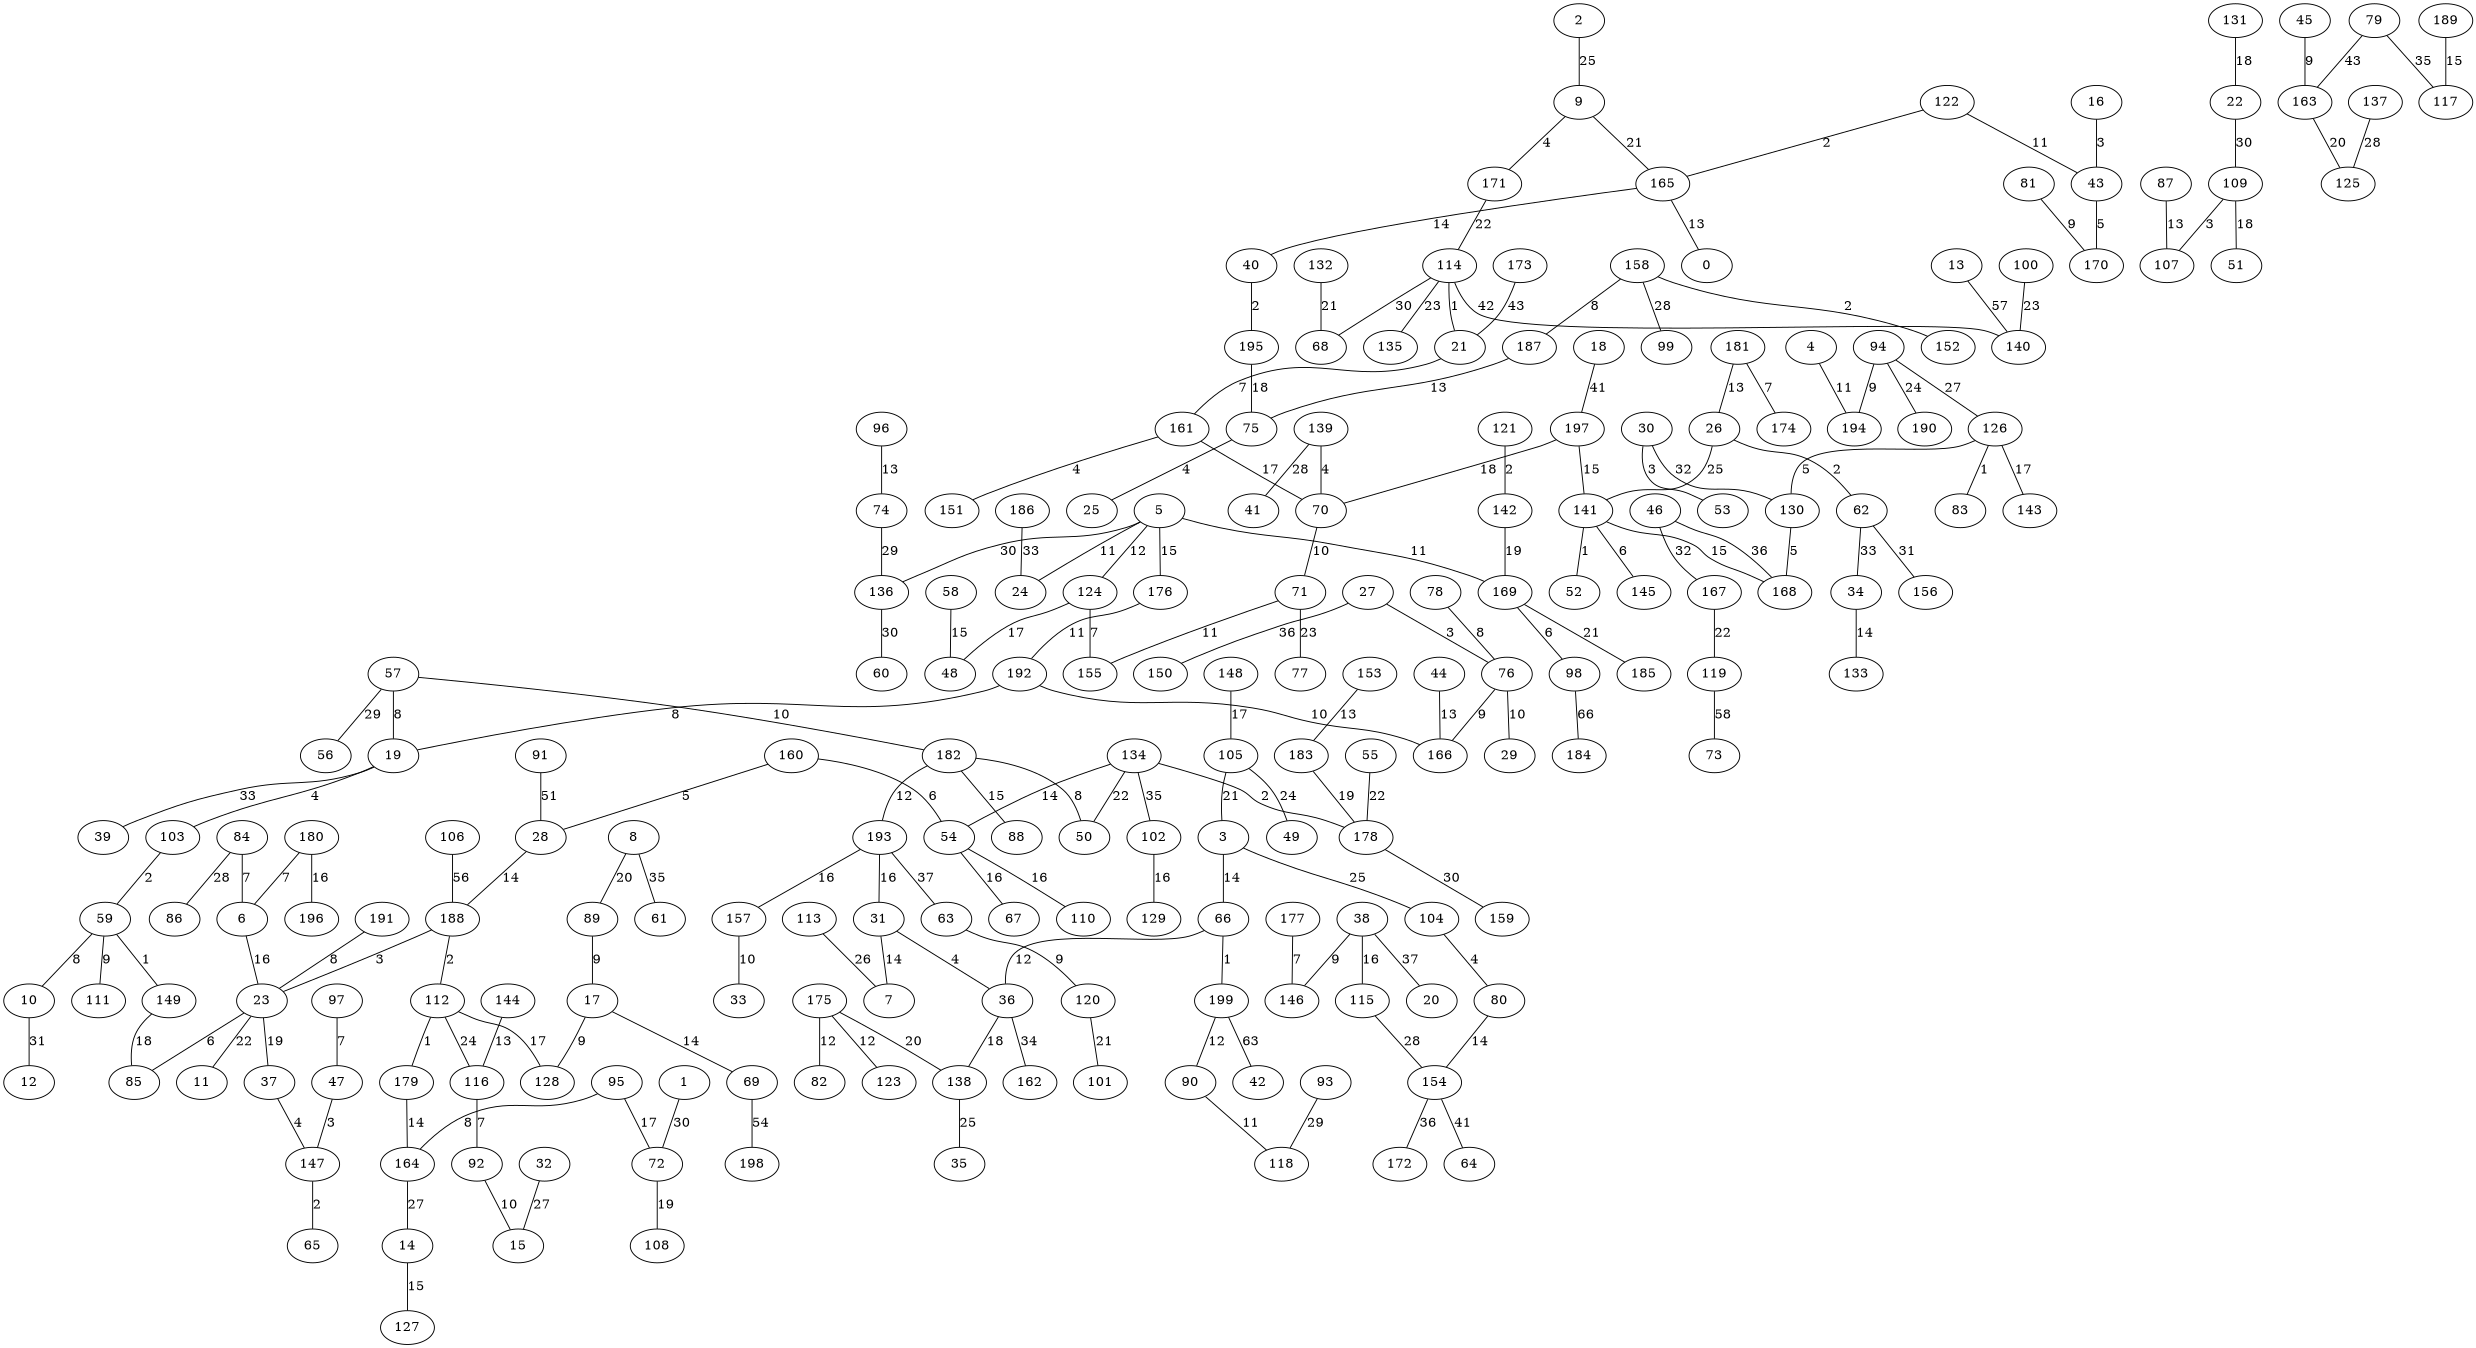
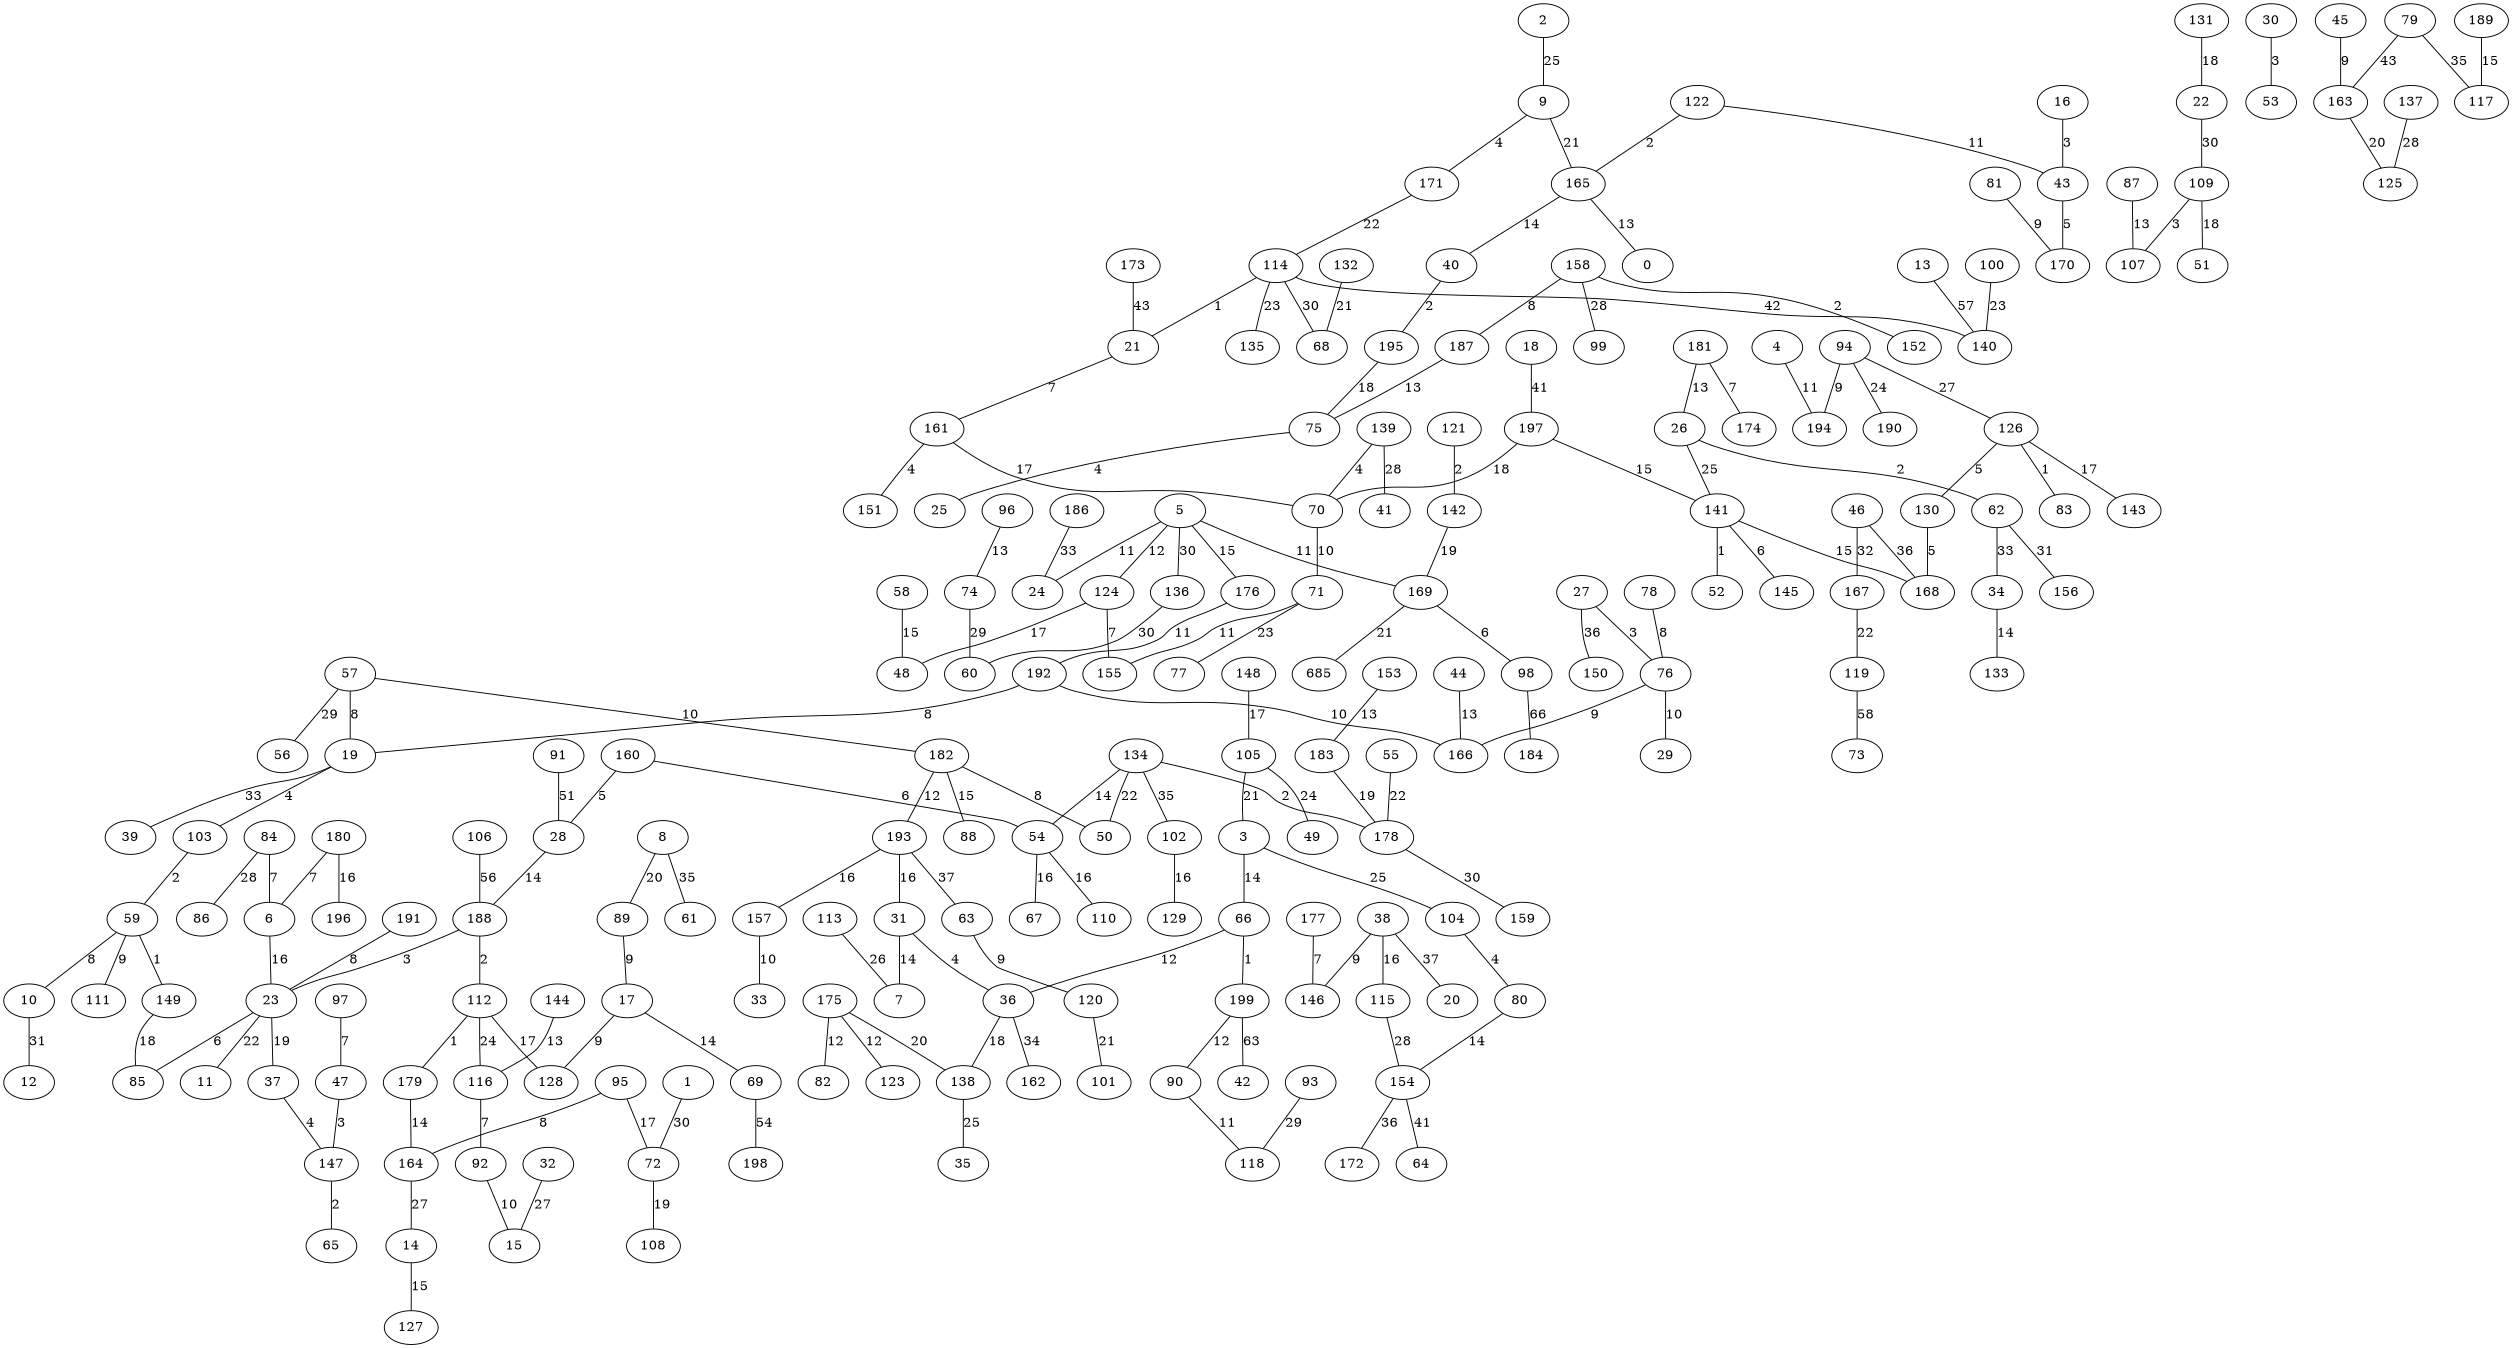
(1704, 488) -> none
(882, 552) -> (970, 633)
(1644, 674) -> (1319, 674)
